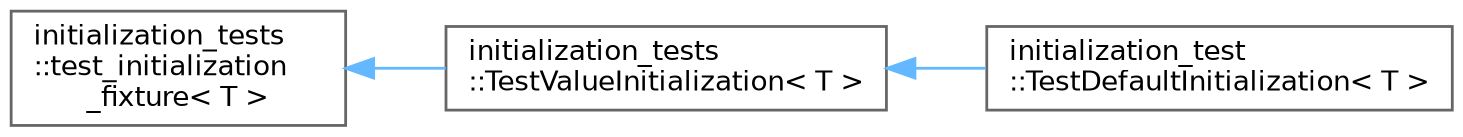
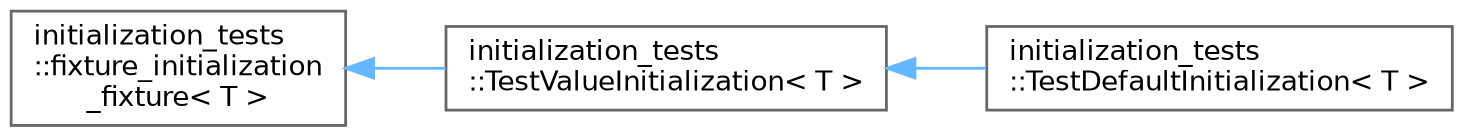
(178, 68) -> (178, 68)
(1220, 68) -> (1220, 68)
